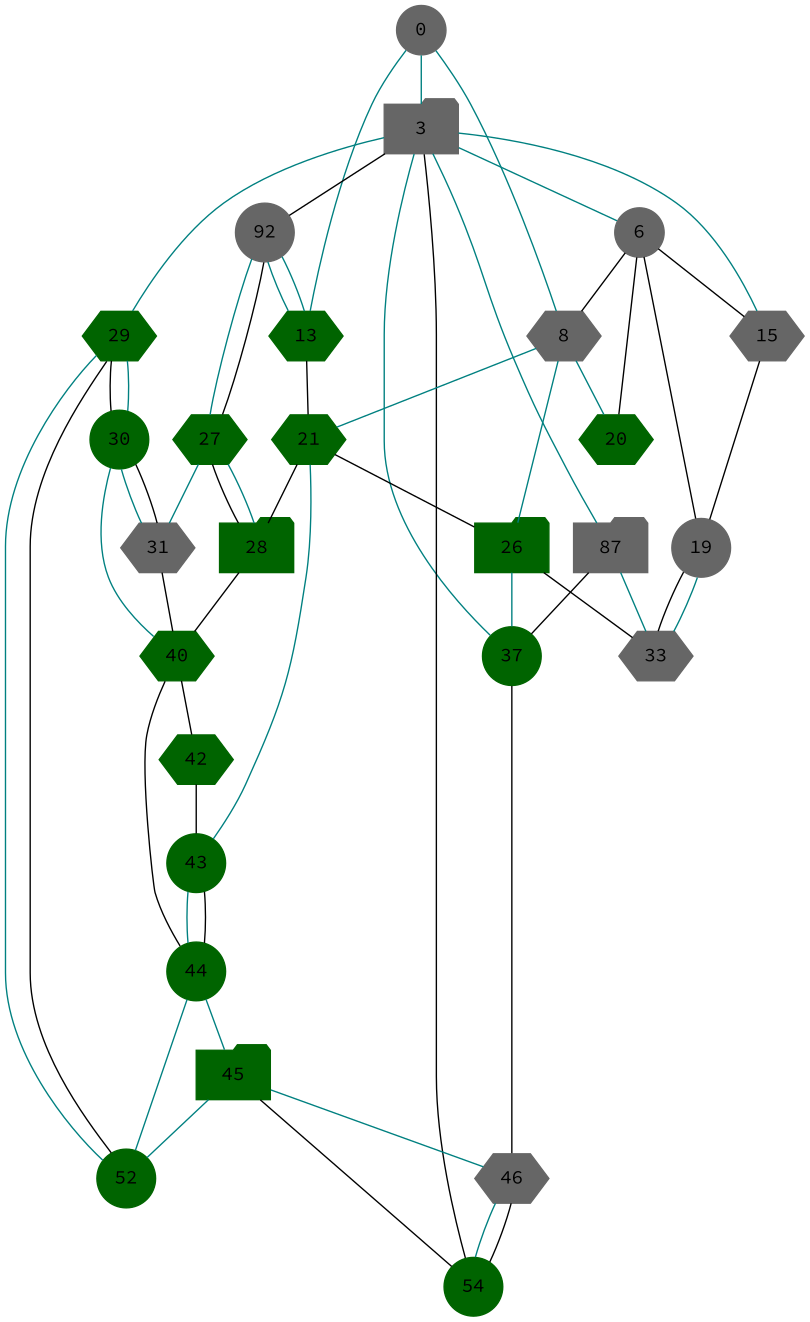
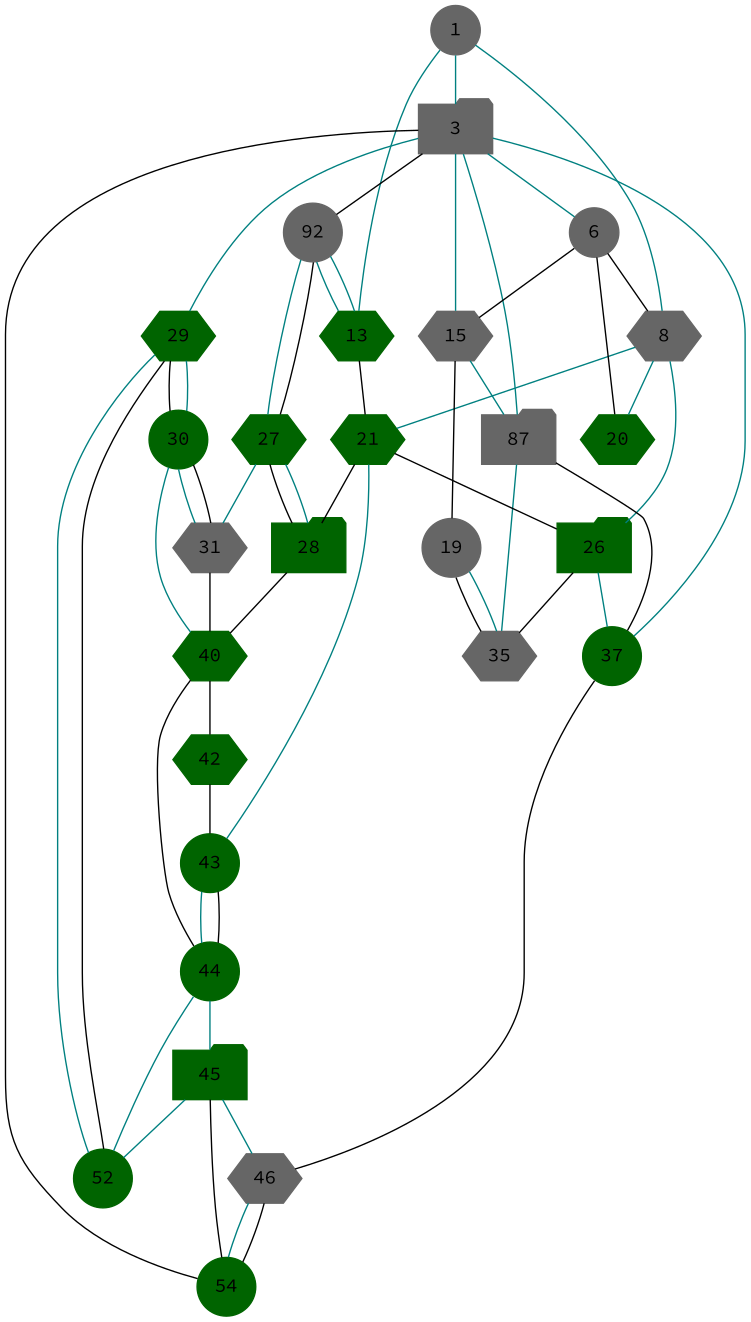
(421, 30) -> (456, 30)
none -> (487, 388)
(670, 388) -> none
(656, 656) -> (499, 656)
